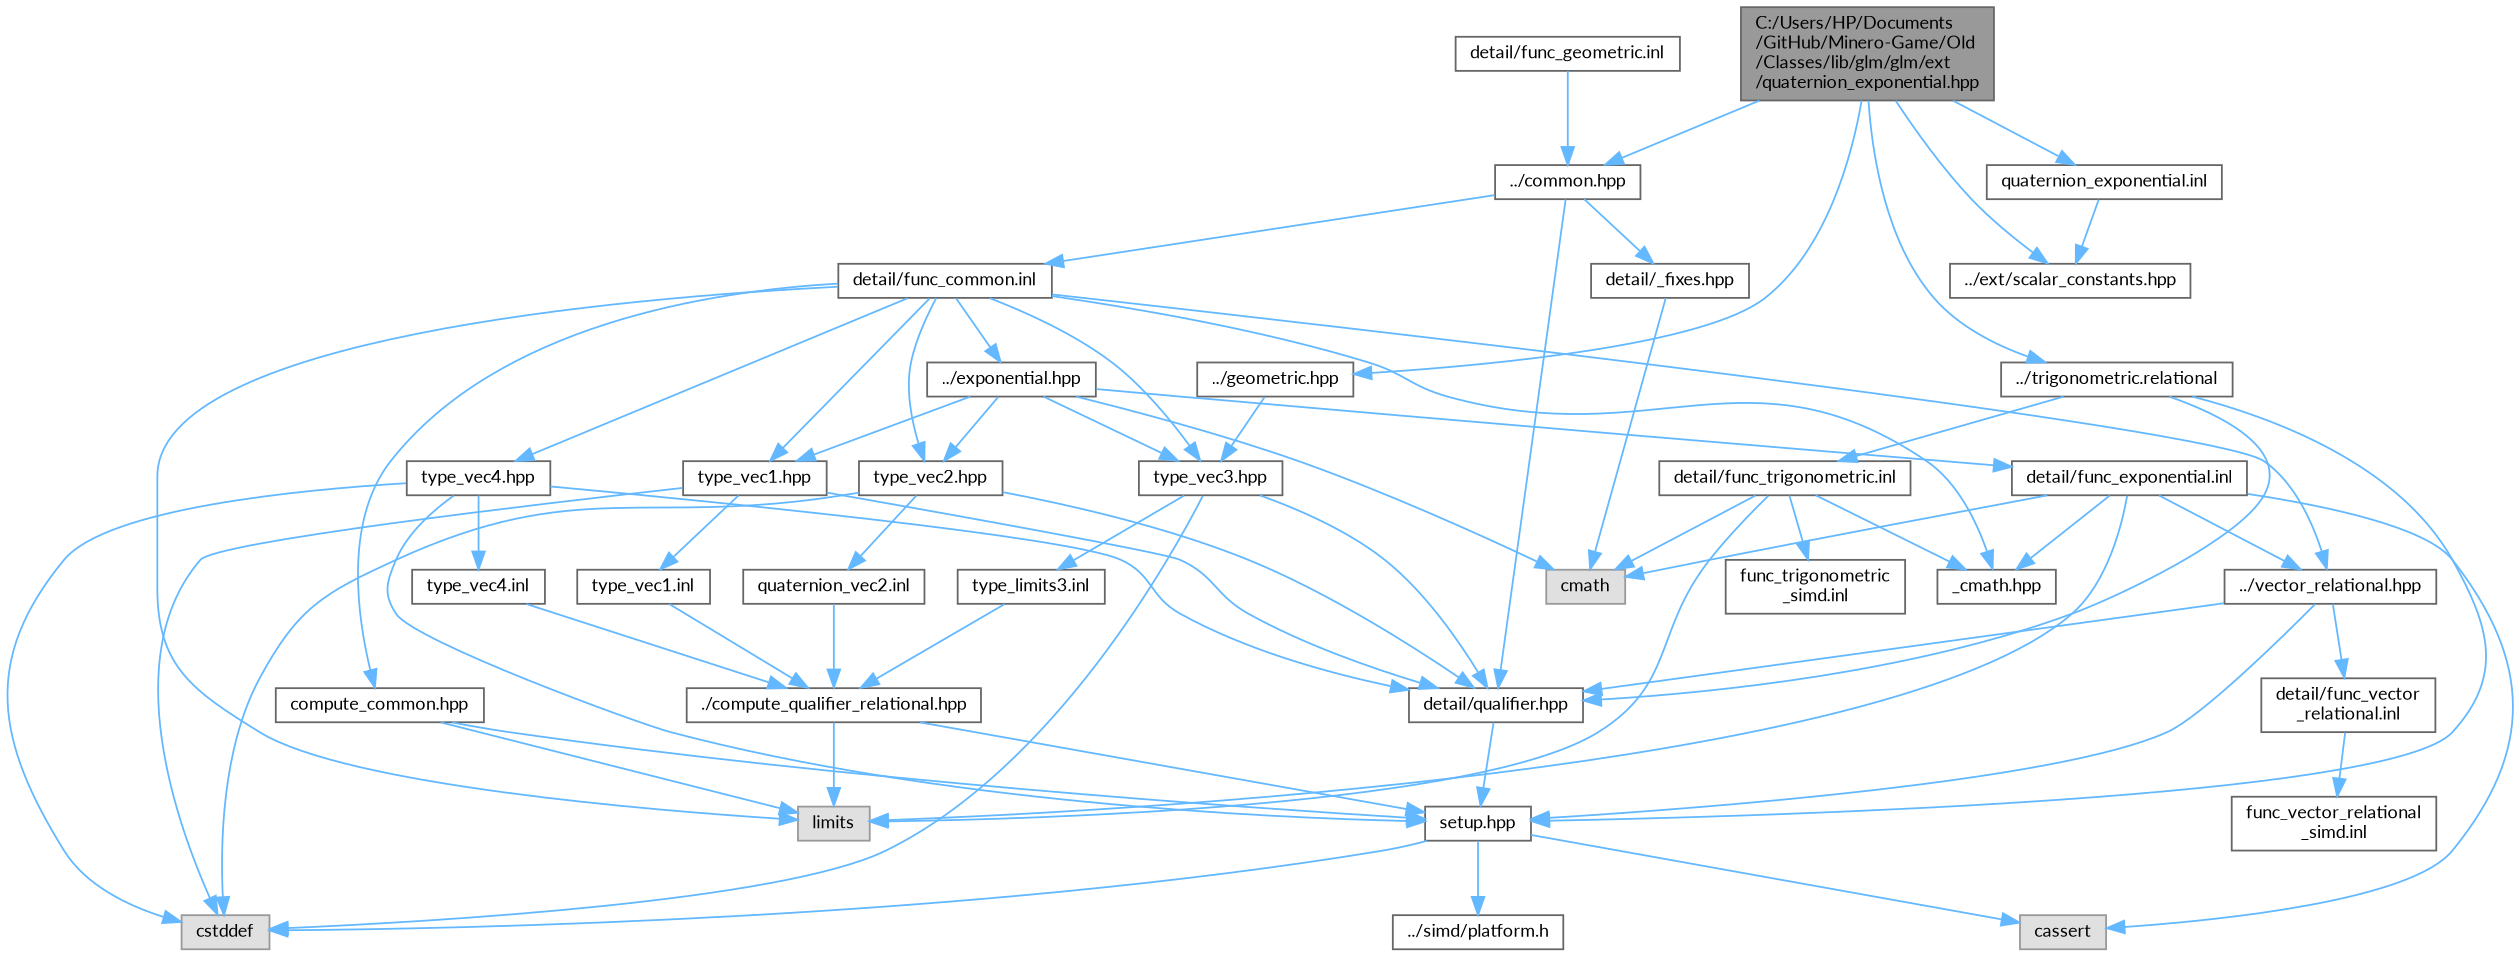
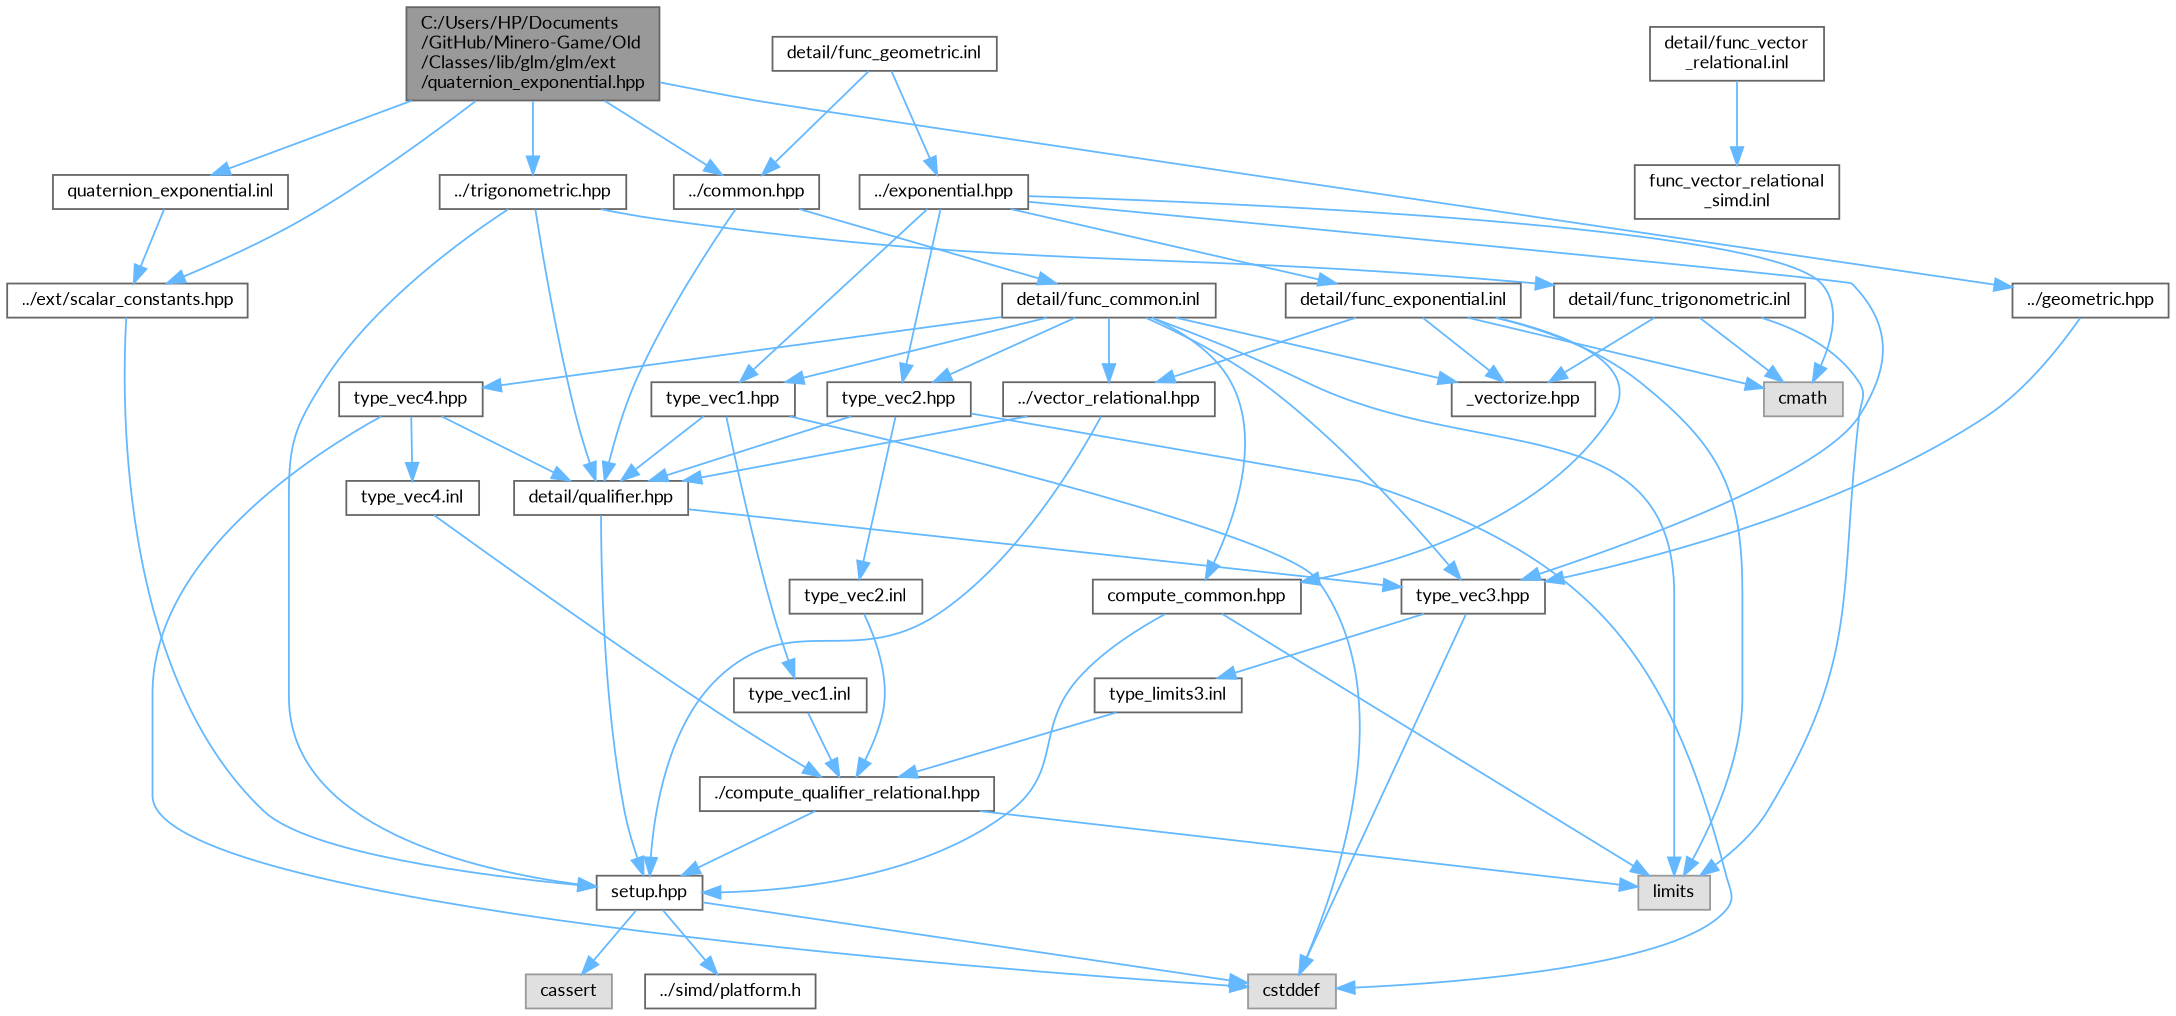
(1670, 281) -> none
(973, 323) -> (910, 112)
(2117, 380) -> (533, 192)
(1387, 562) -> (1036, 547)
(834, 587) -> (856, 597)
(1815, 587) -> none
(1997, 587) -> (1523, 399)
(2337, 632) -> none
(729, 746) -> (204, 731)
(2502, 766) -> (1556, 477)
